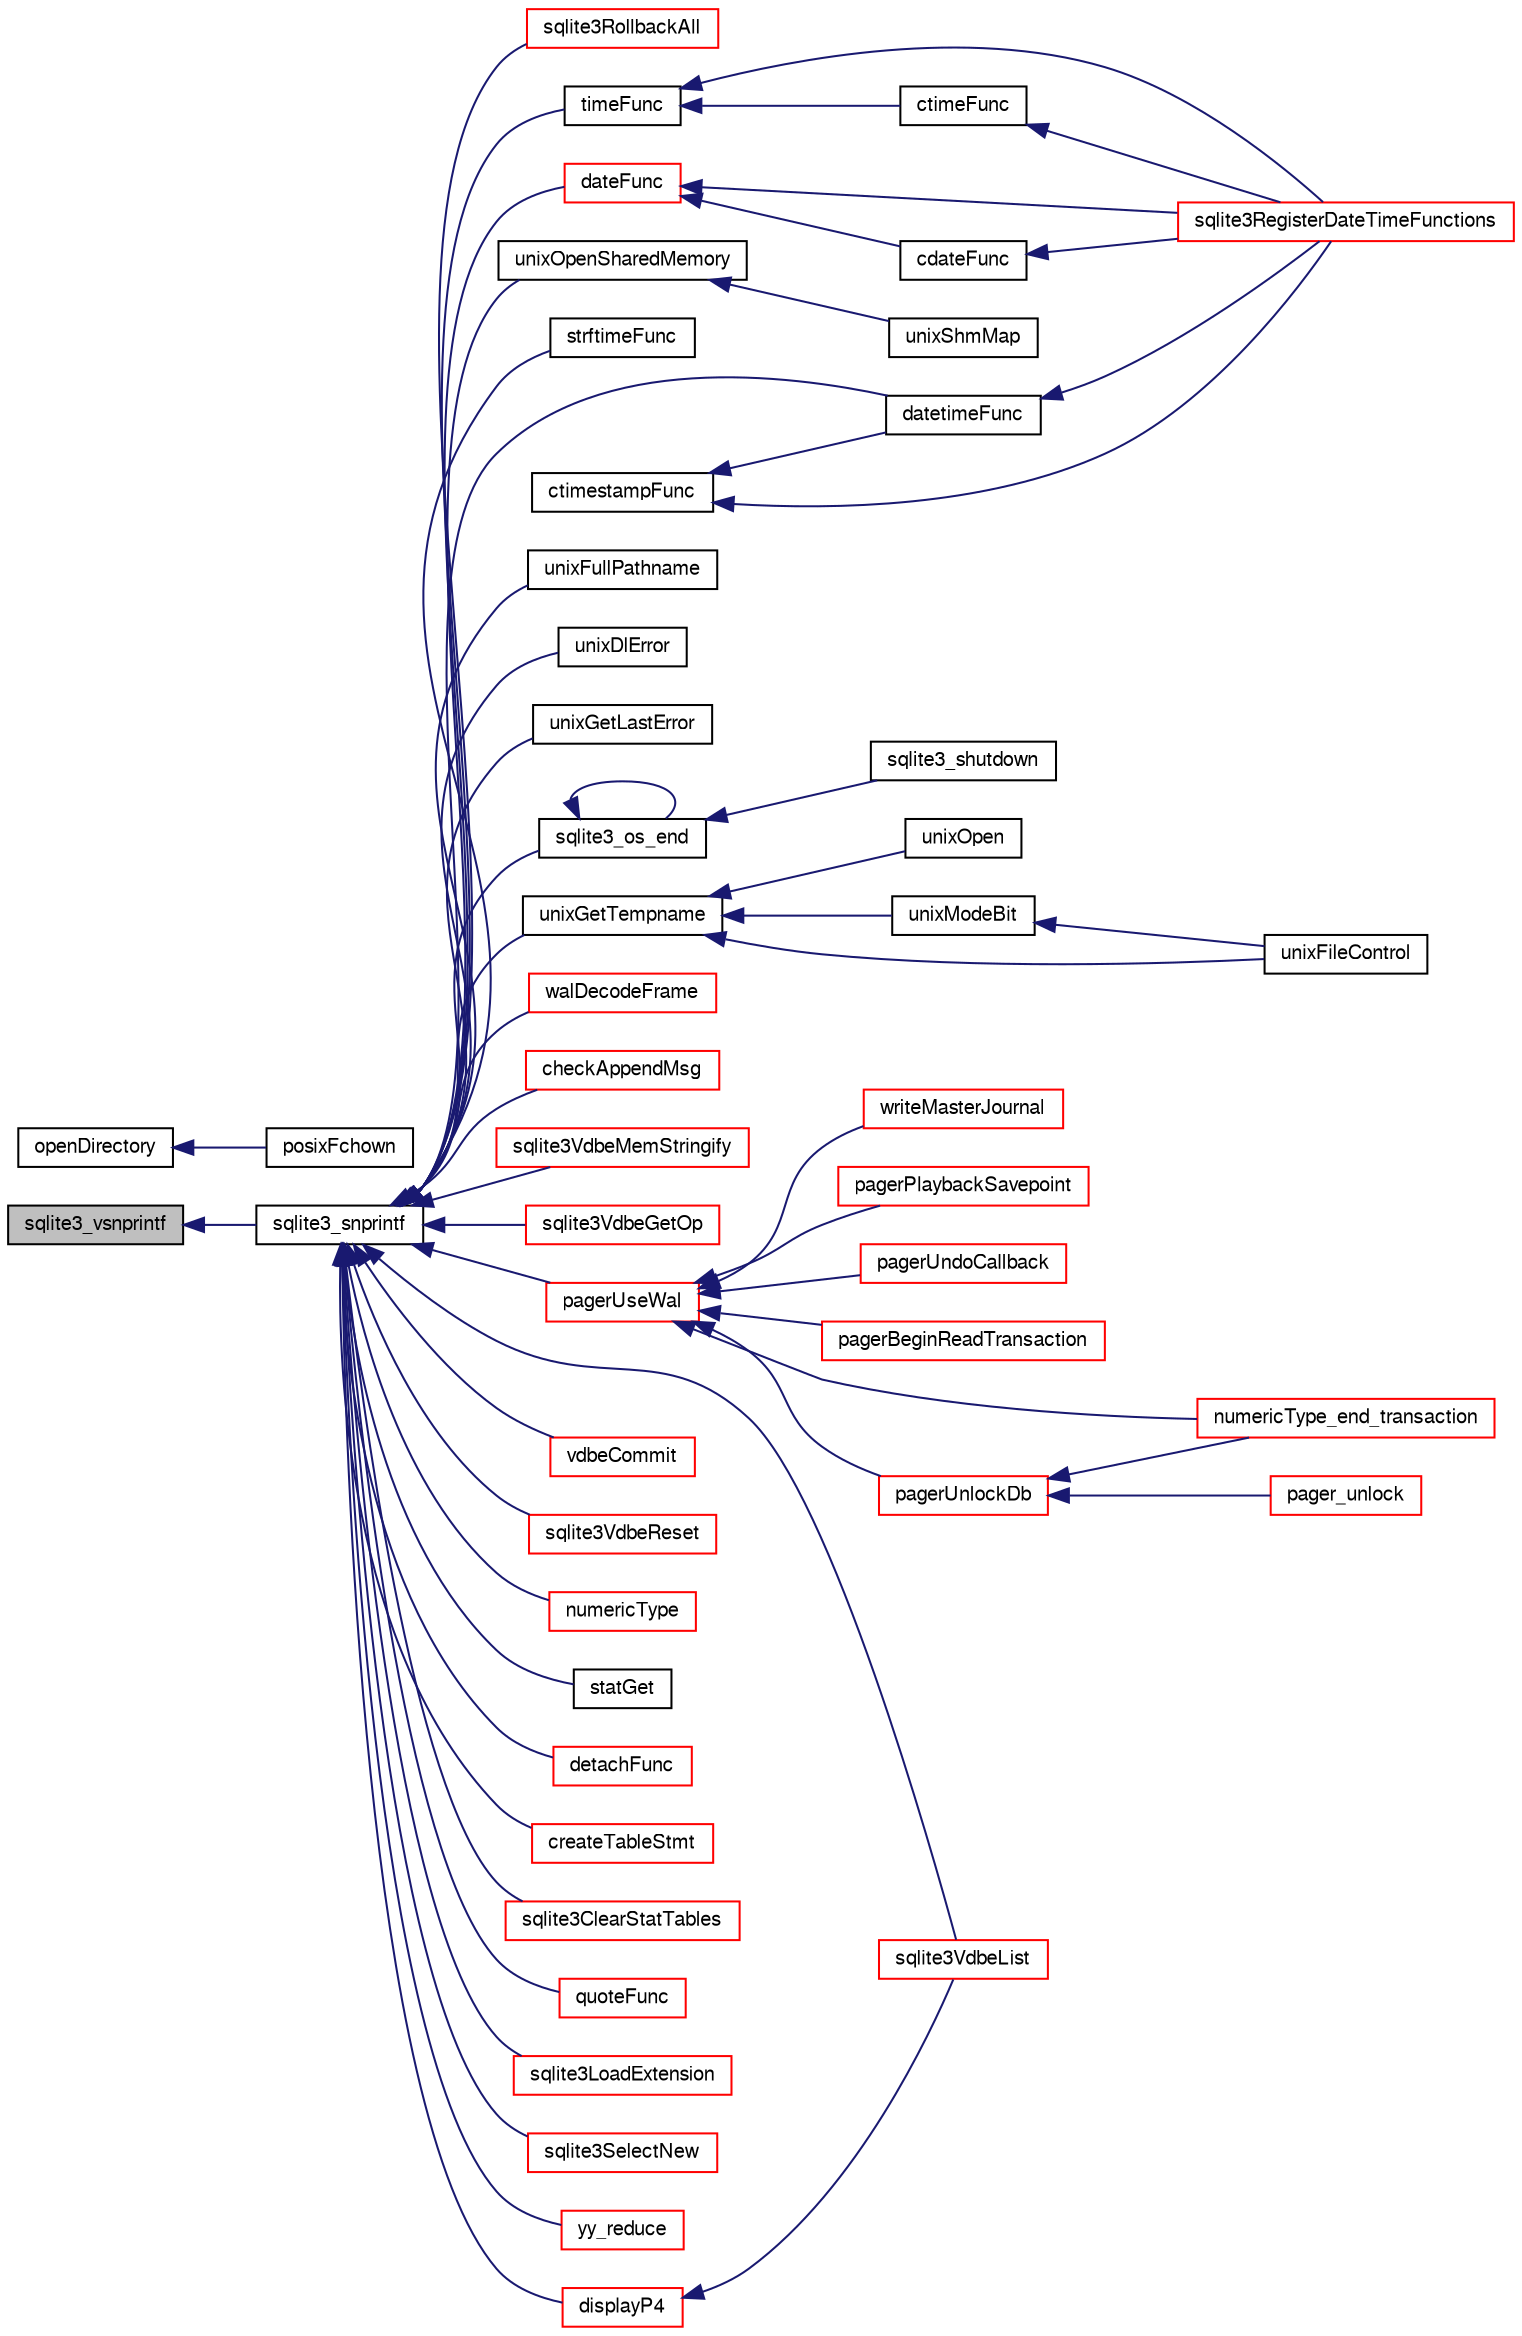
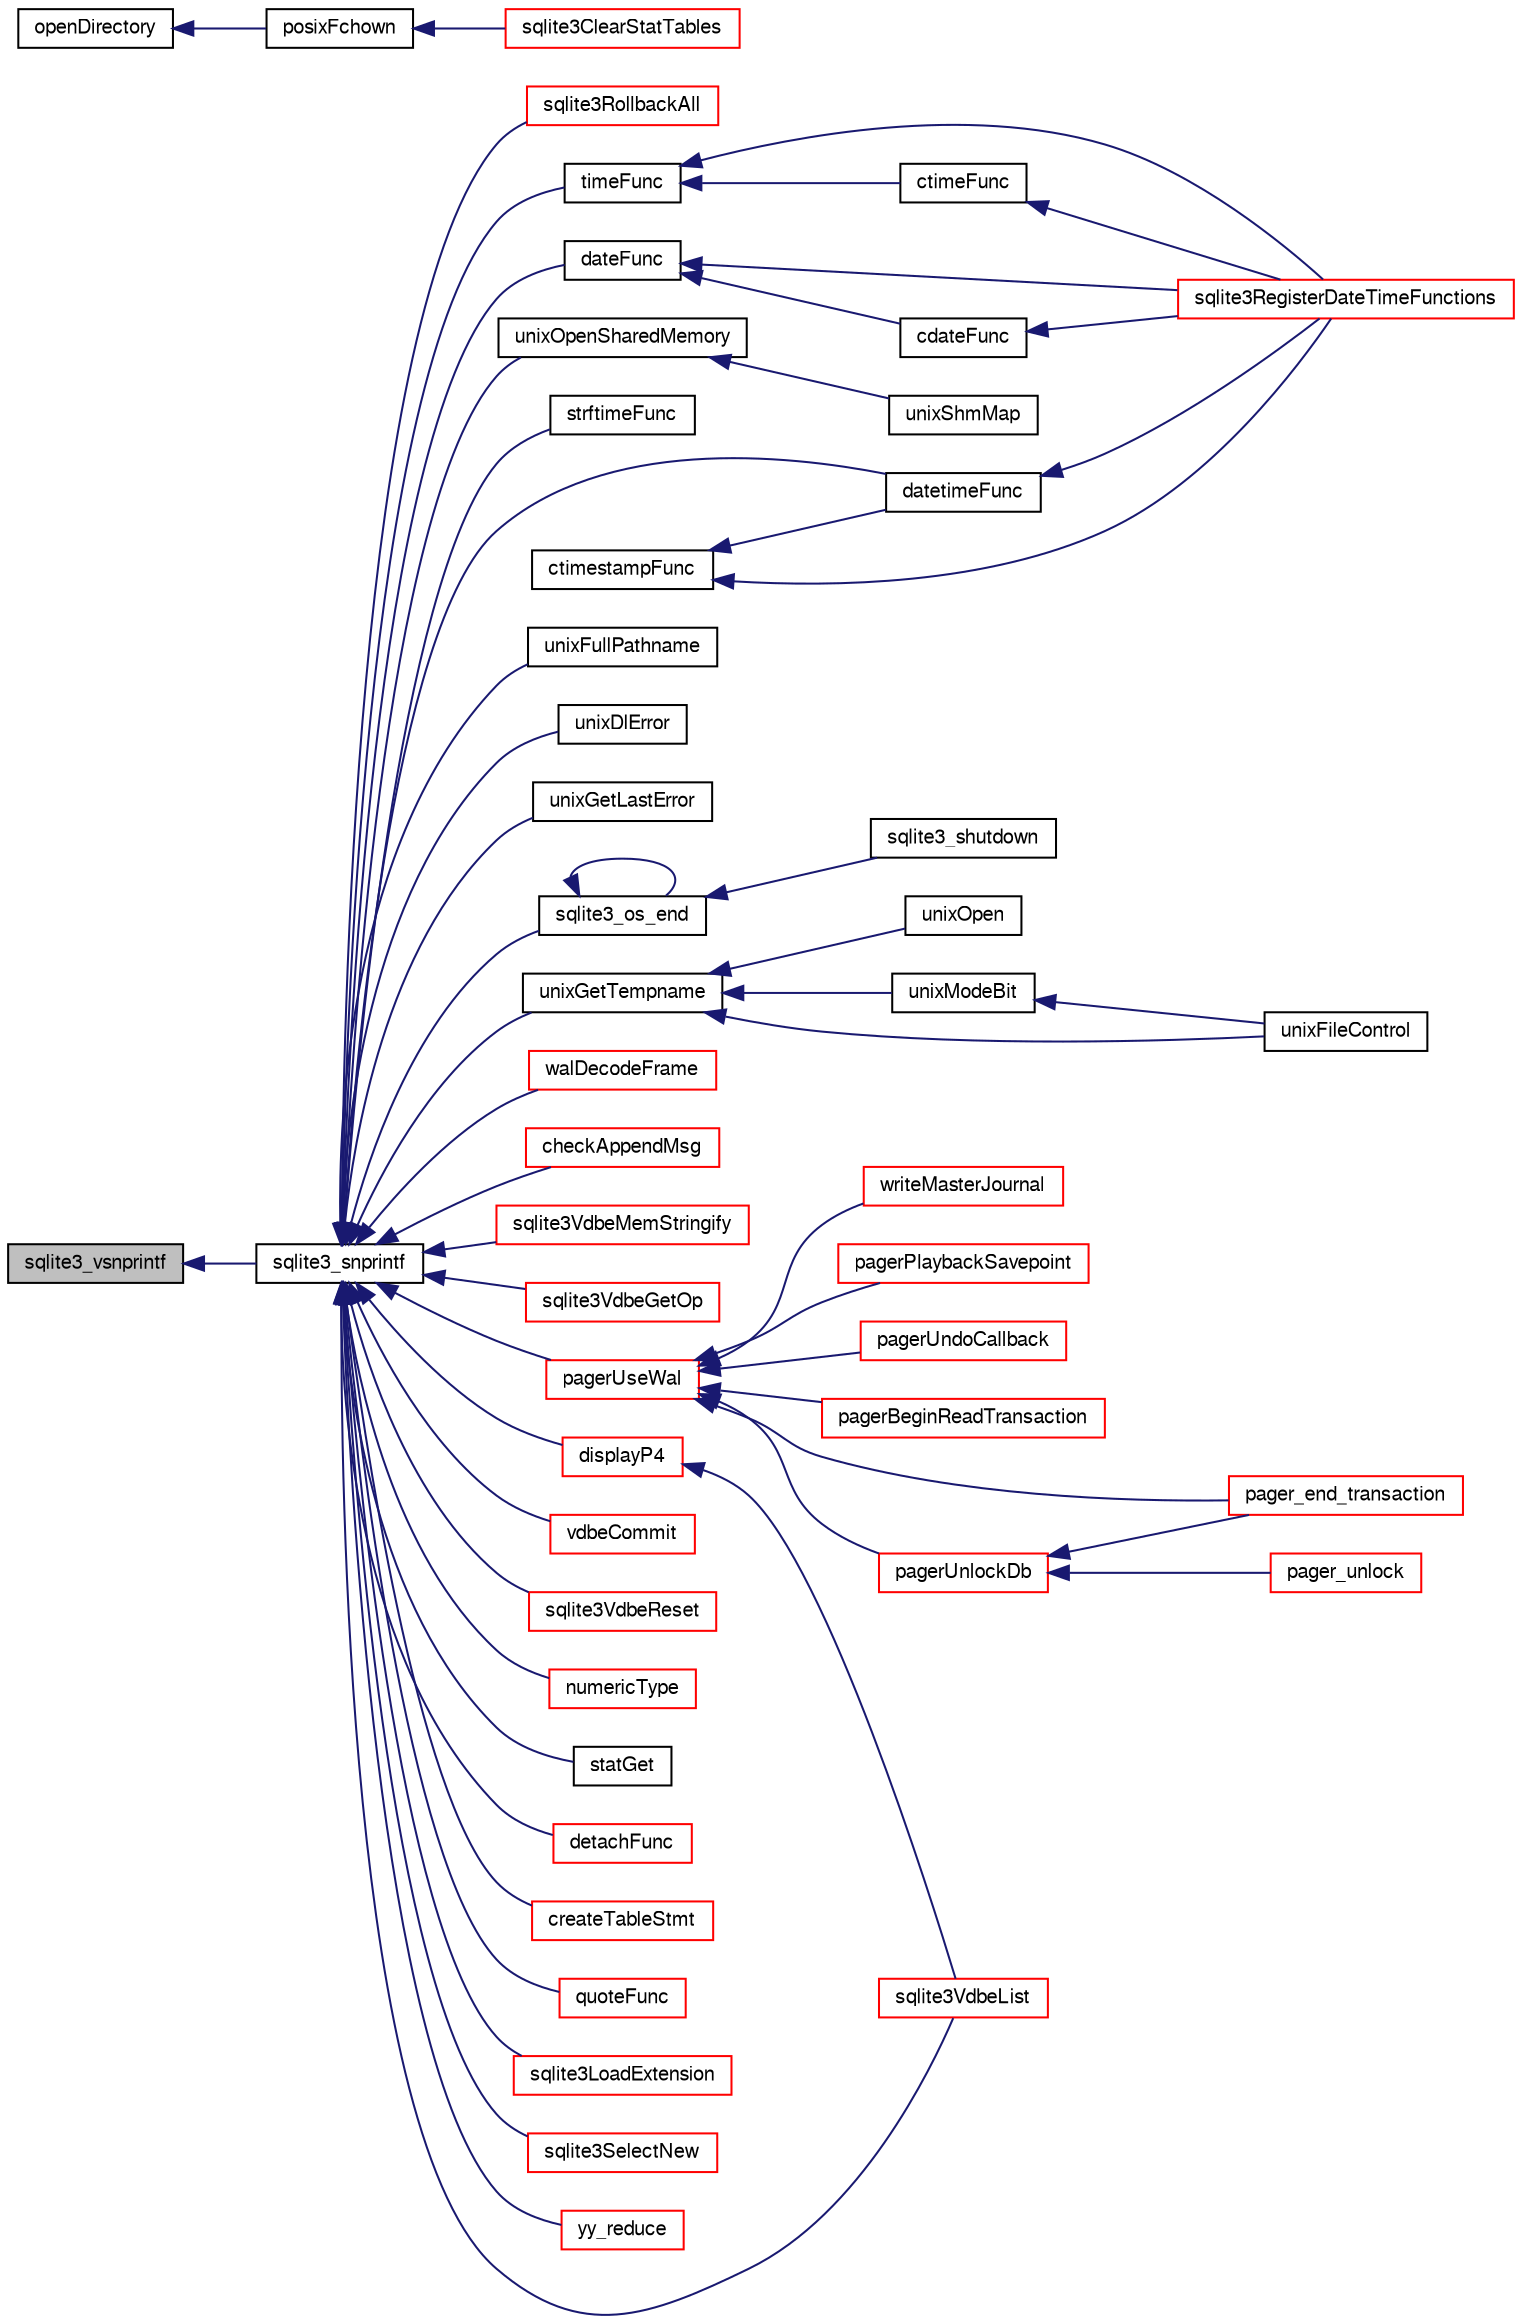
(623, 183) -> (623, 260)
(1346, 1418) -> (1346, 1496)
(433, 1745) -> (470, 28)
